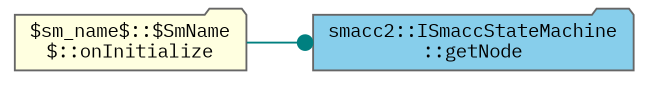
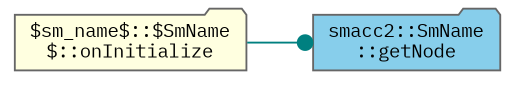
(473, 43) -> (407, 43)
